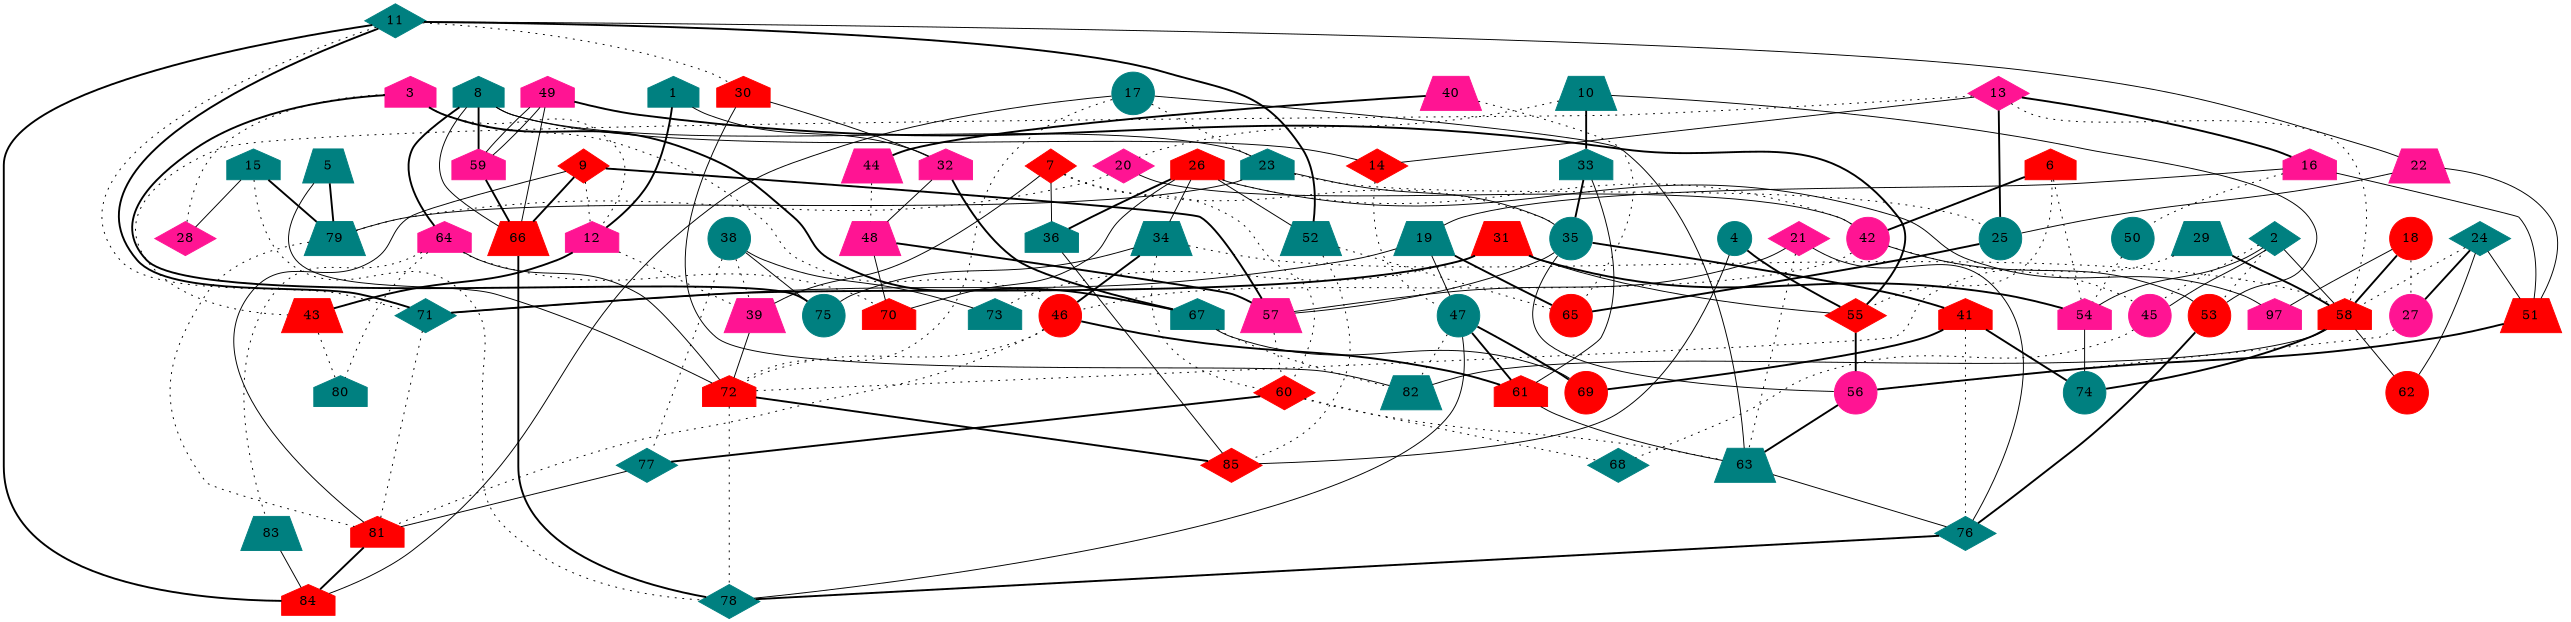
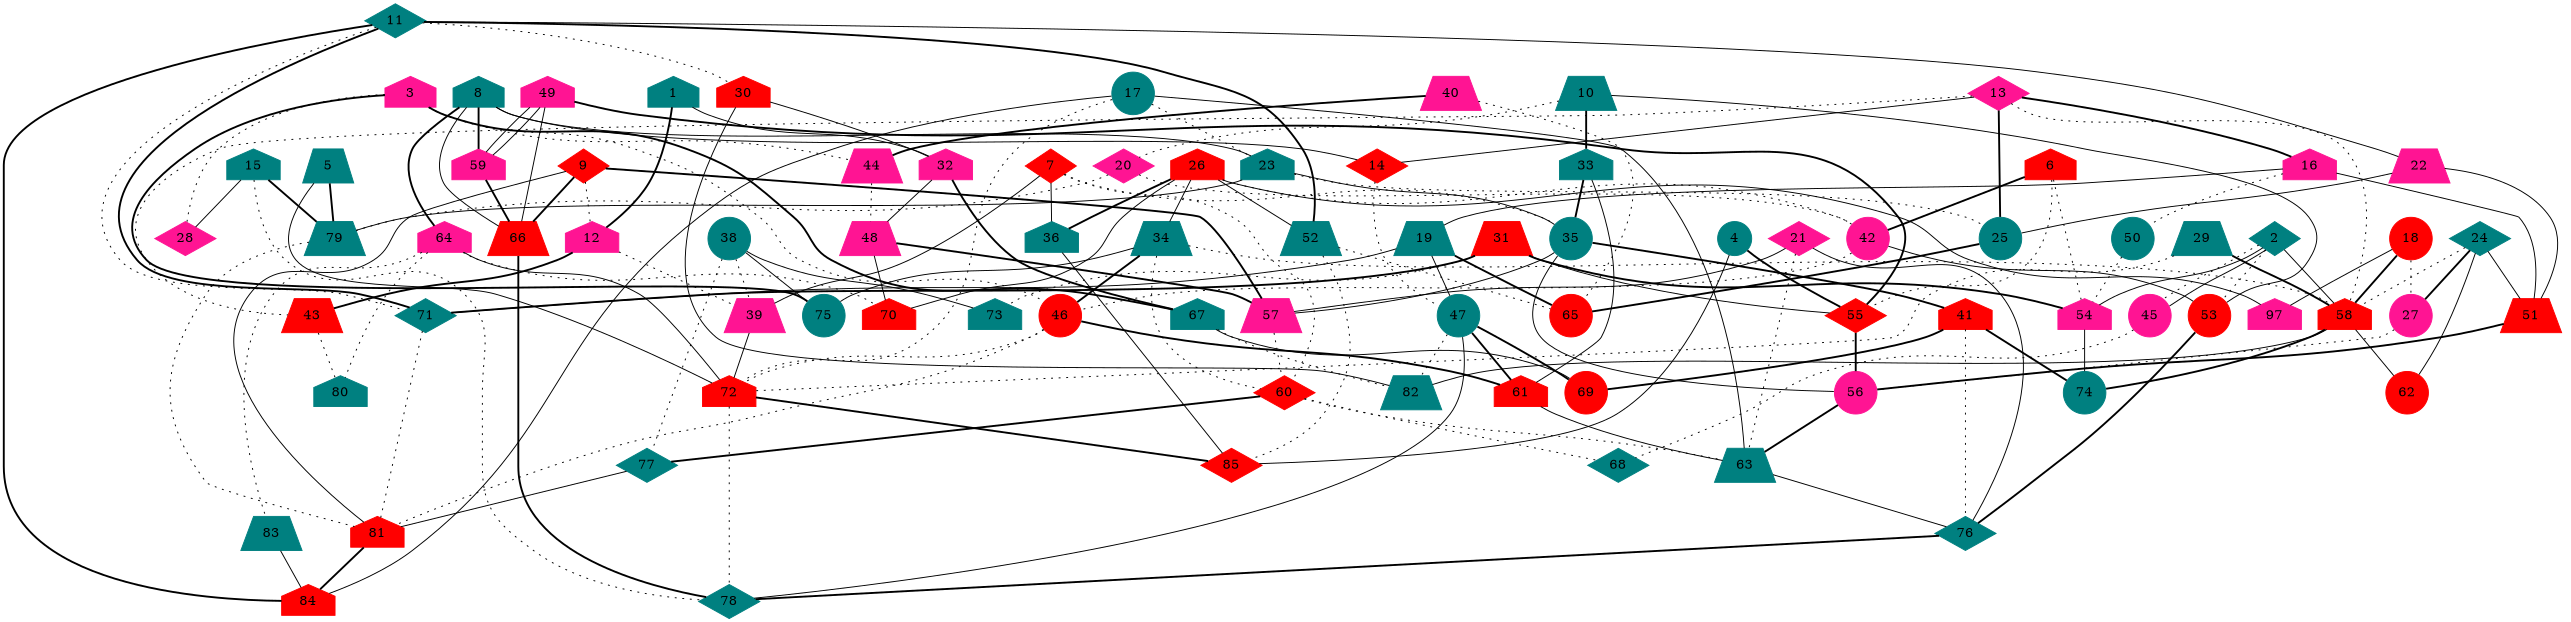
(505, 123) -> (563, 140)
(1496, 195) -> (1496, 195)
(2012, 271) -> none
